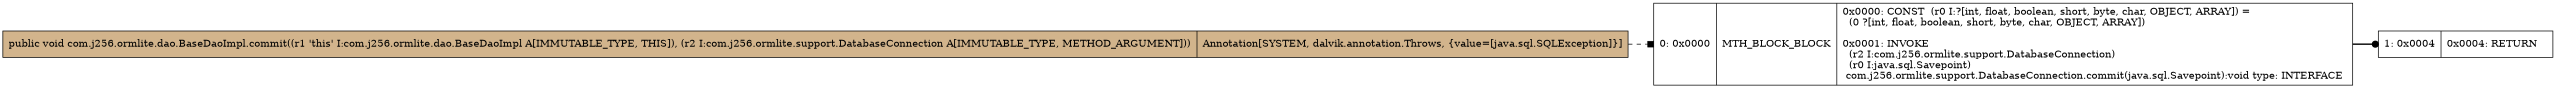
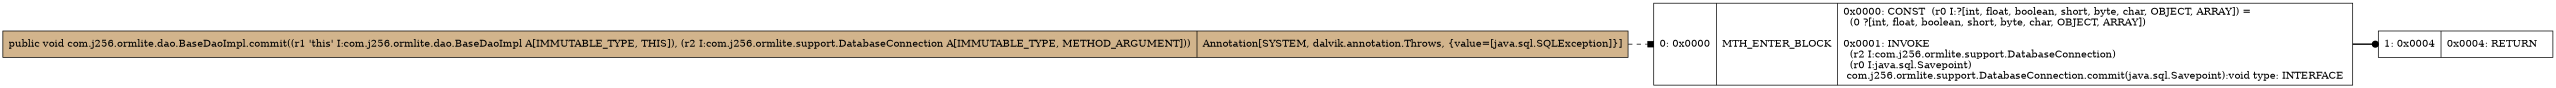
(1777, 44) -> (1777, 44)
